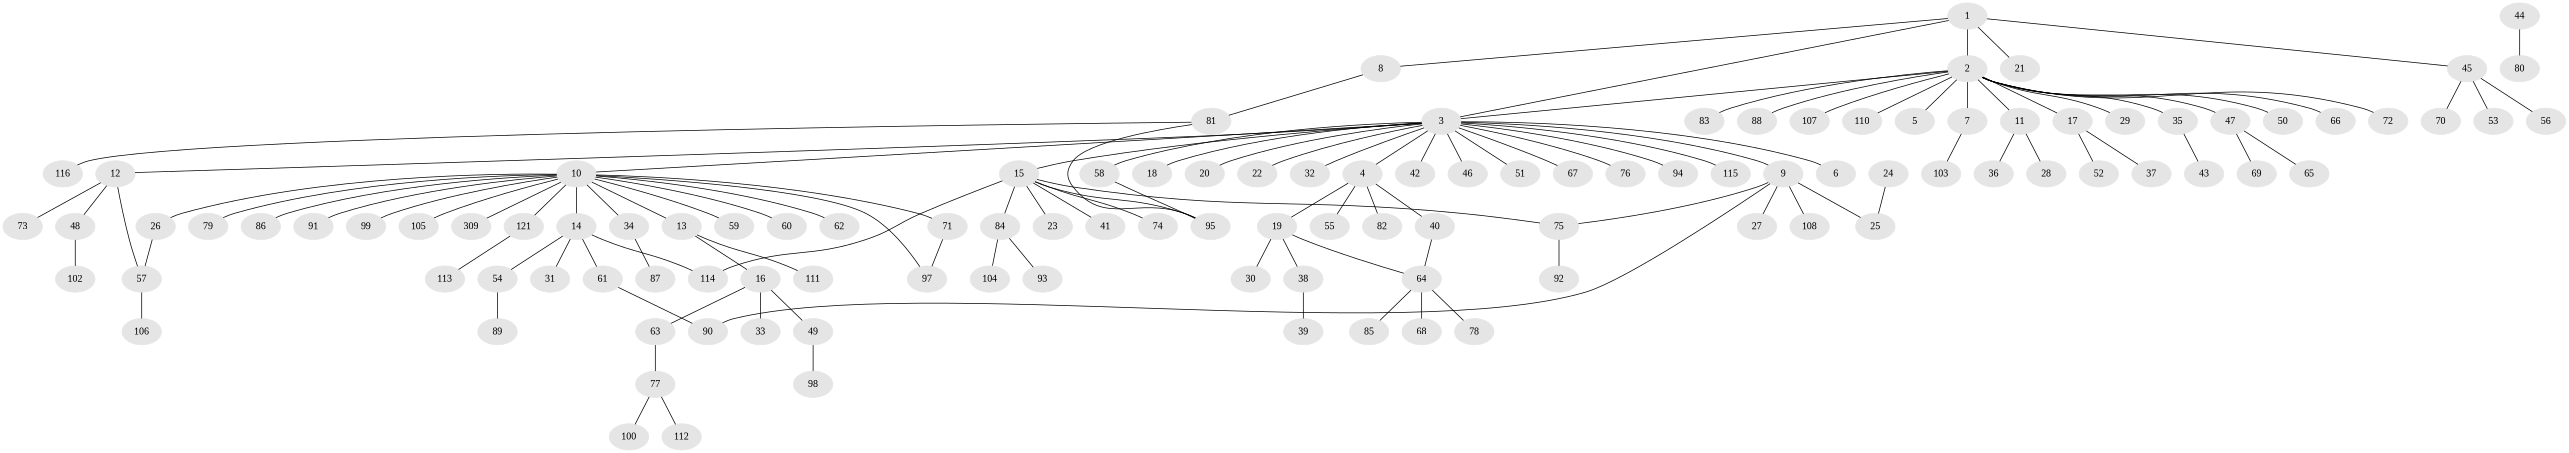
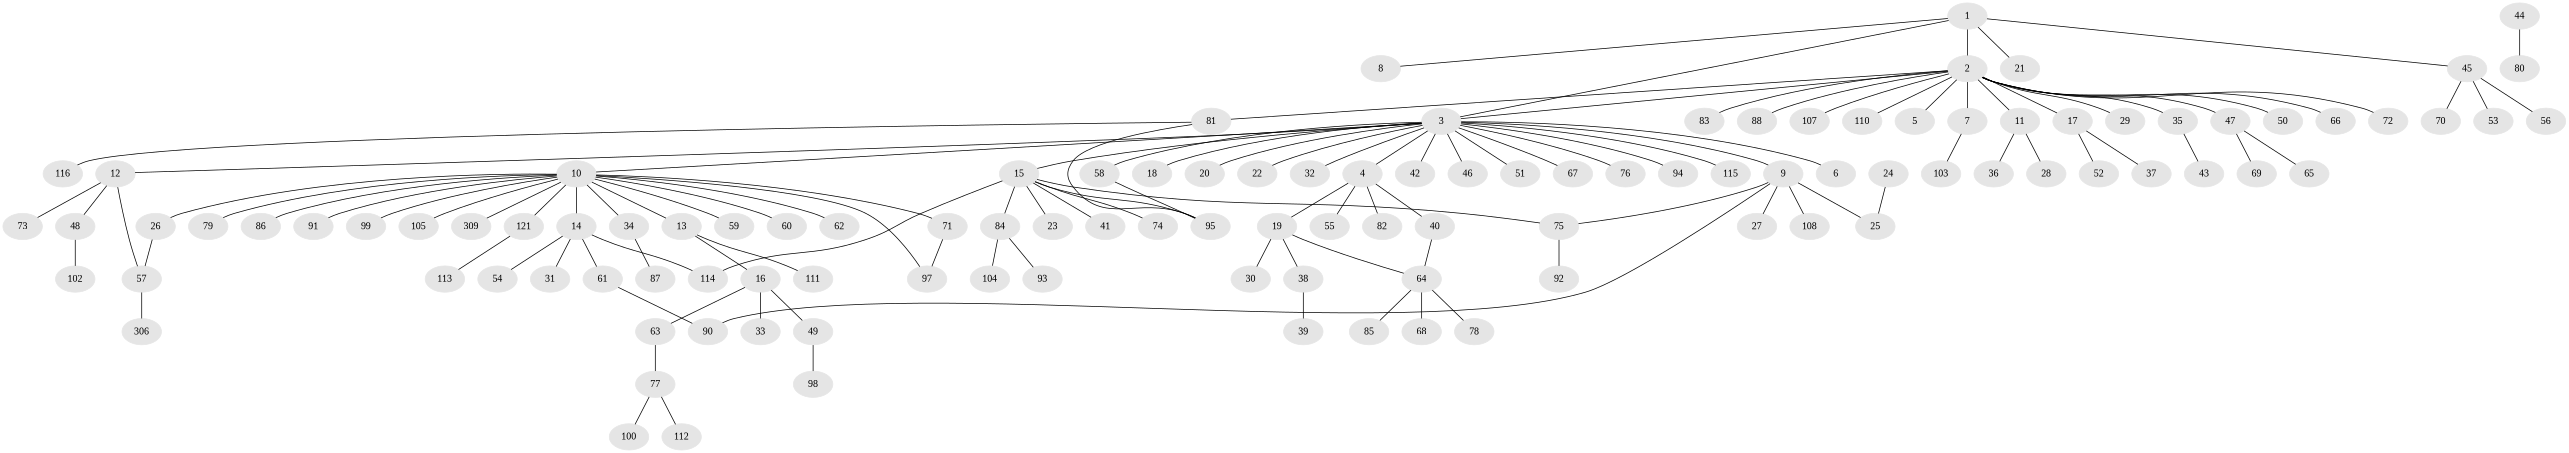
(1296, 95) -> (1607, 94)
(142, 332) -> (142, 332)
(498, 332) -> none
